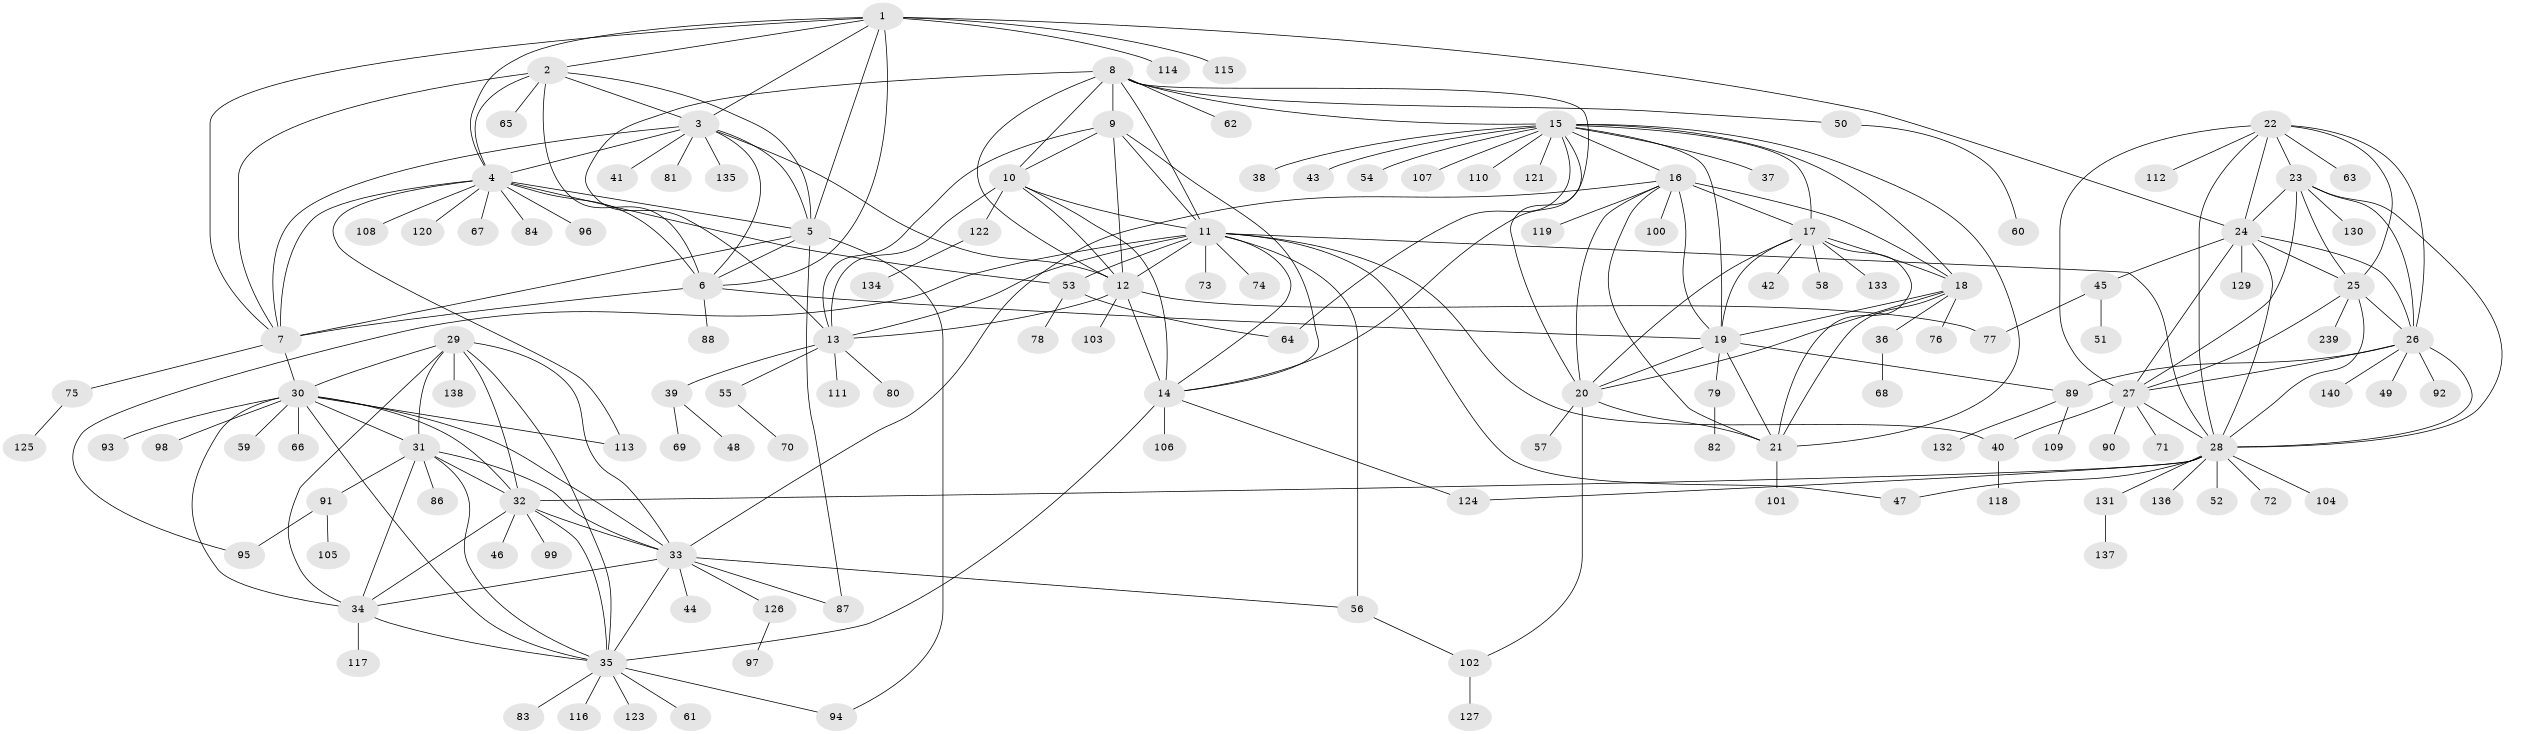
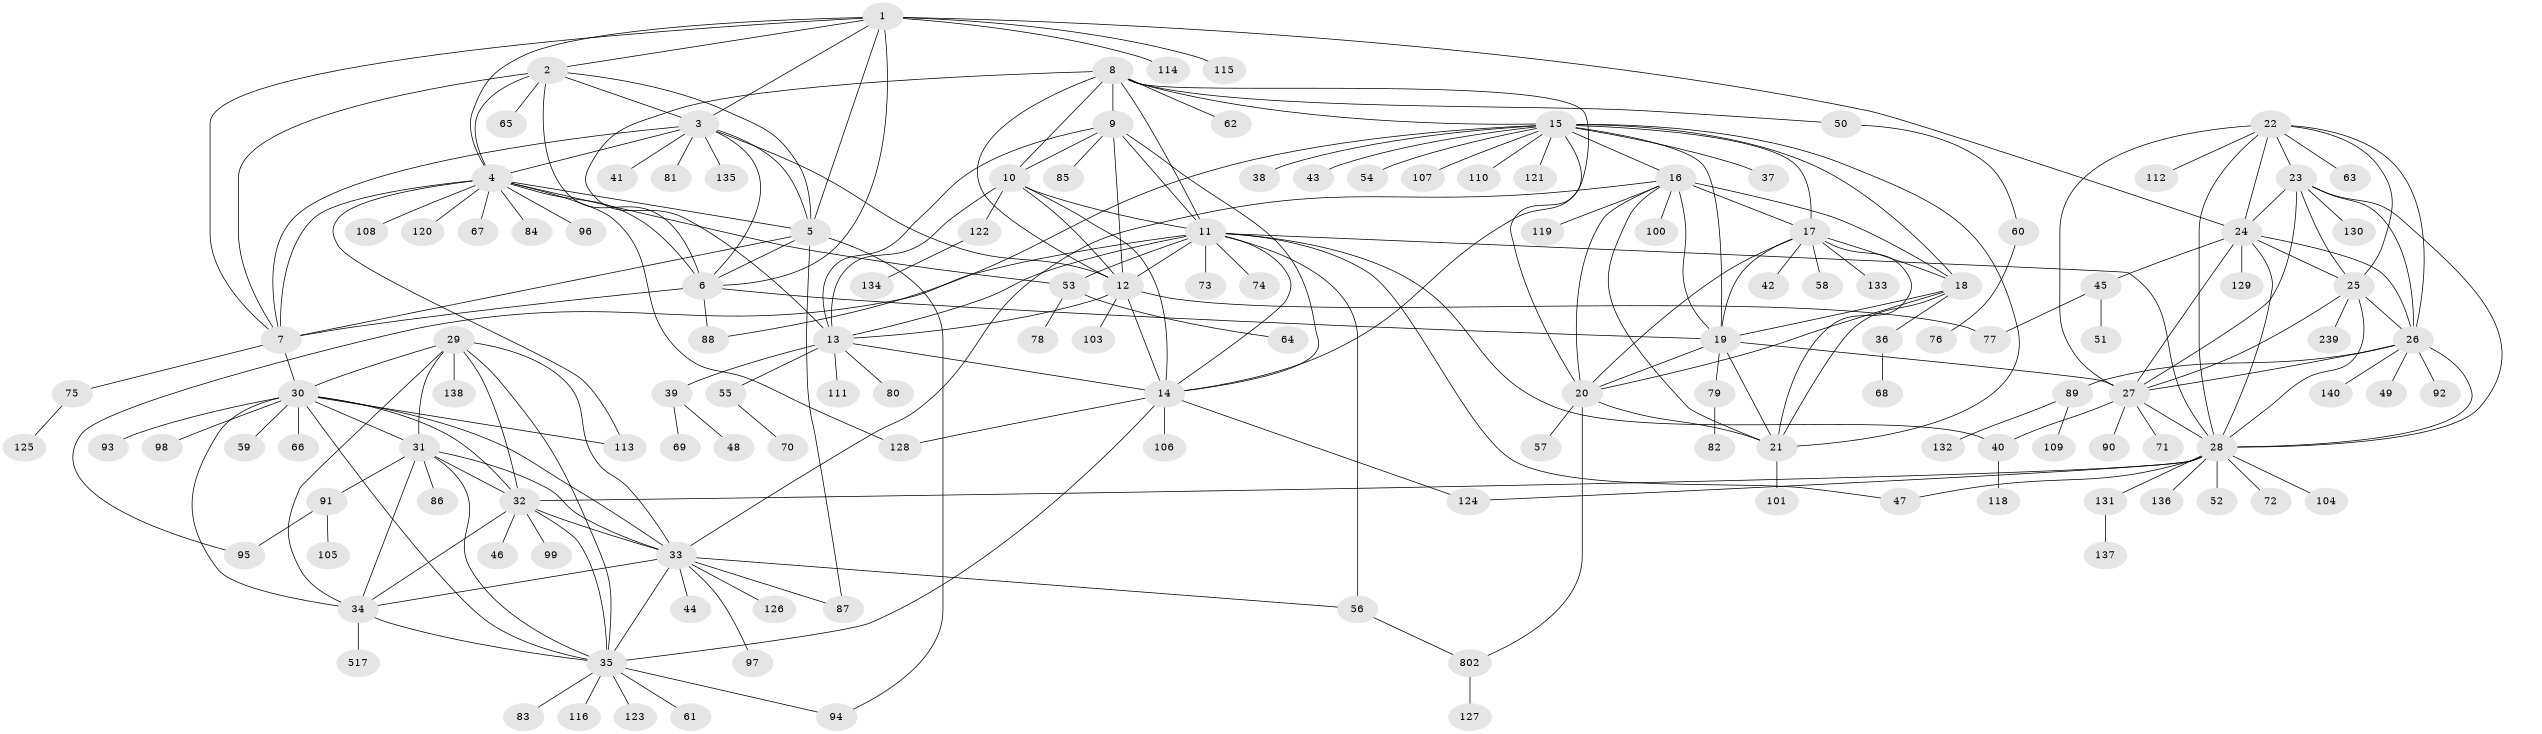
none -> (1063, 178)
(1448, 225) -> (1124, 202)
(1949, 313) -> (1992, 295)
none -> (999, 367)
(1897, 367) -> (1928, 361)
none -> (900, 448)
(764, 636) -> (724, 604)
(358, 663) -> (358, 663)
(1470, 663) -> (1470, 663)
